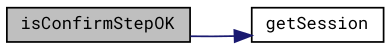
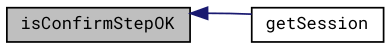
(212, 36) -> (230, 13)
